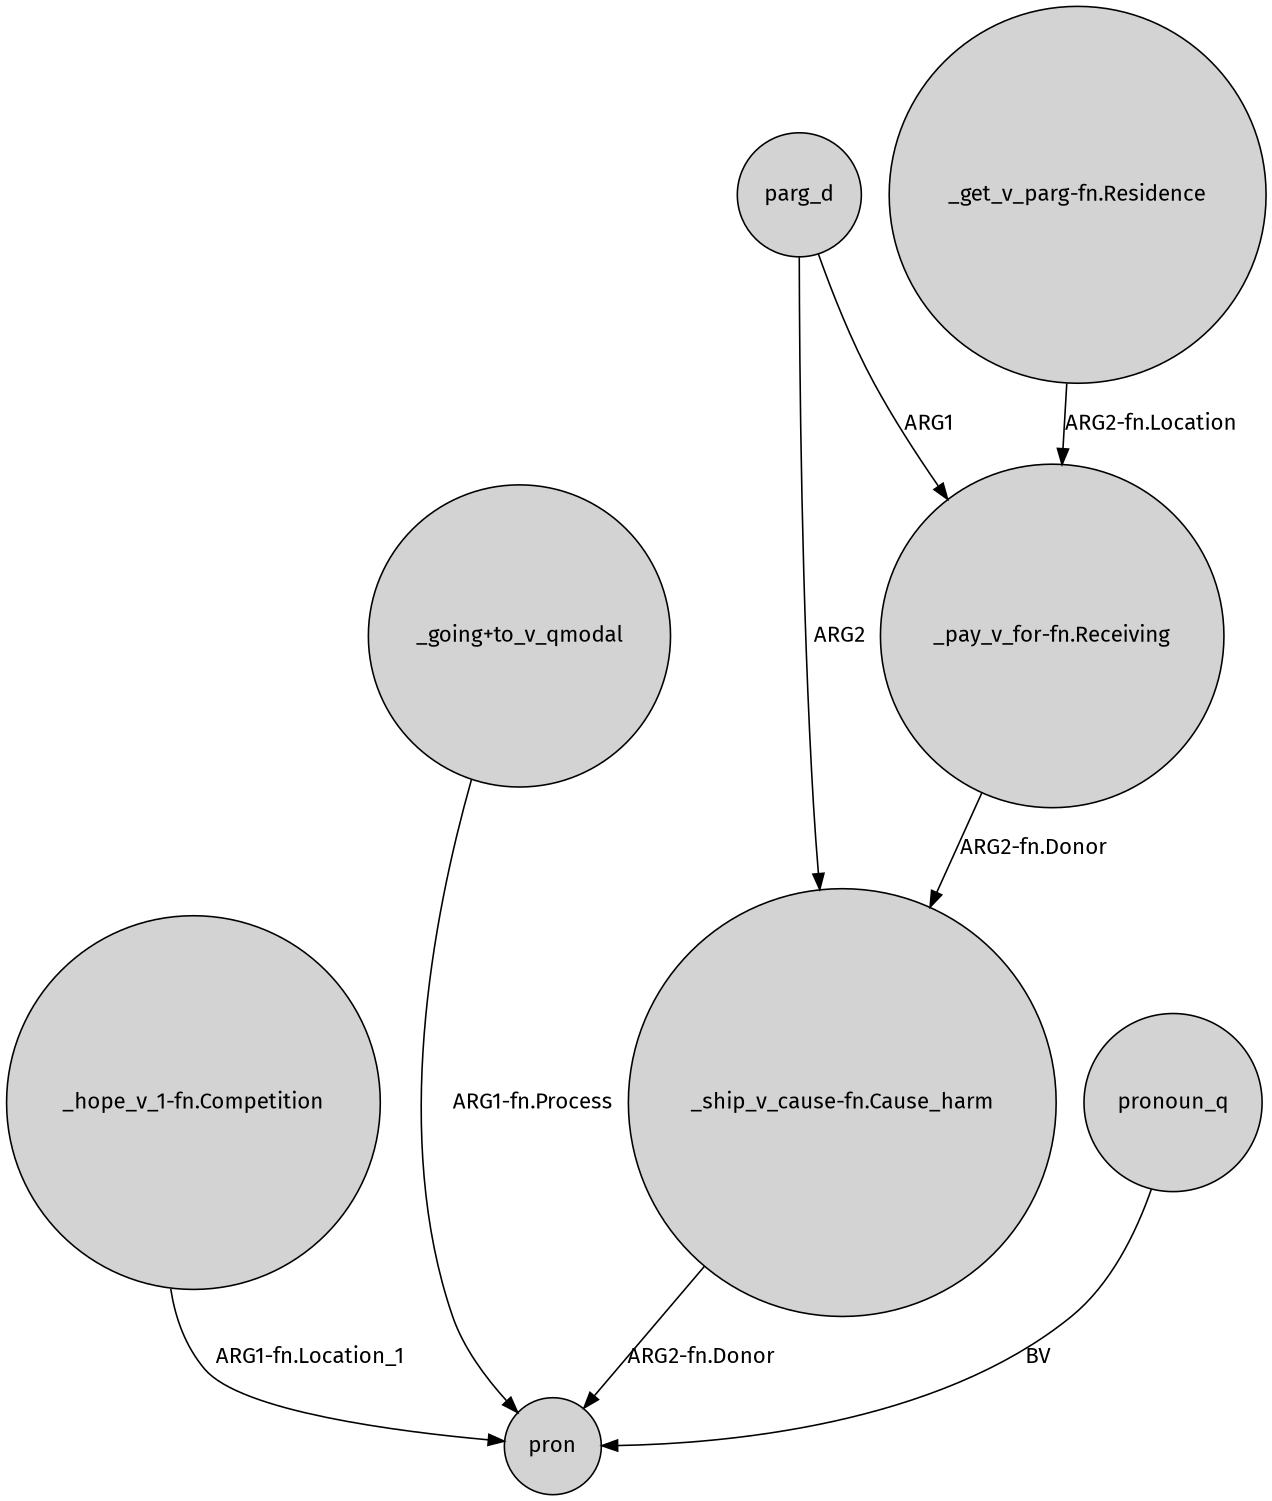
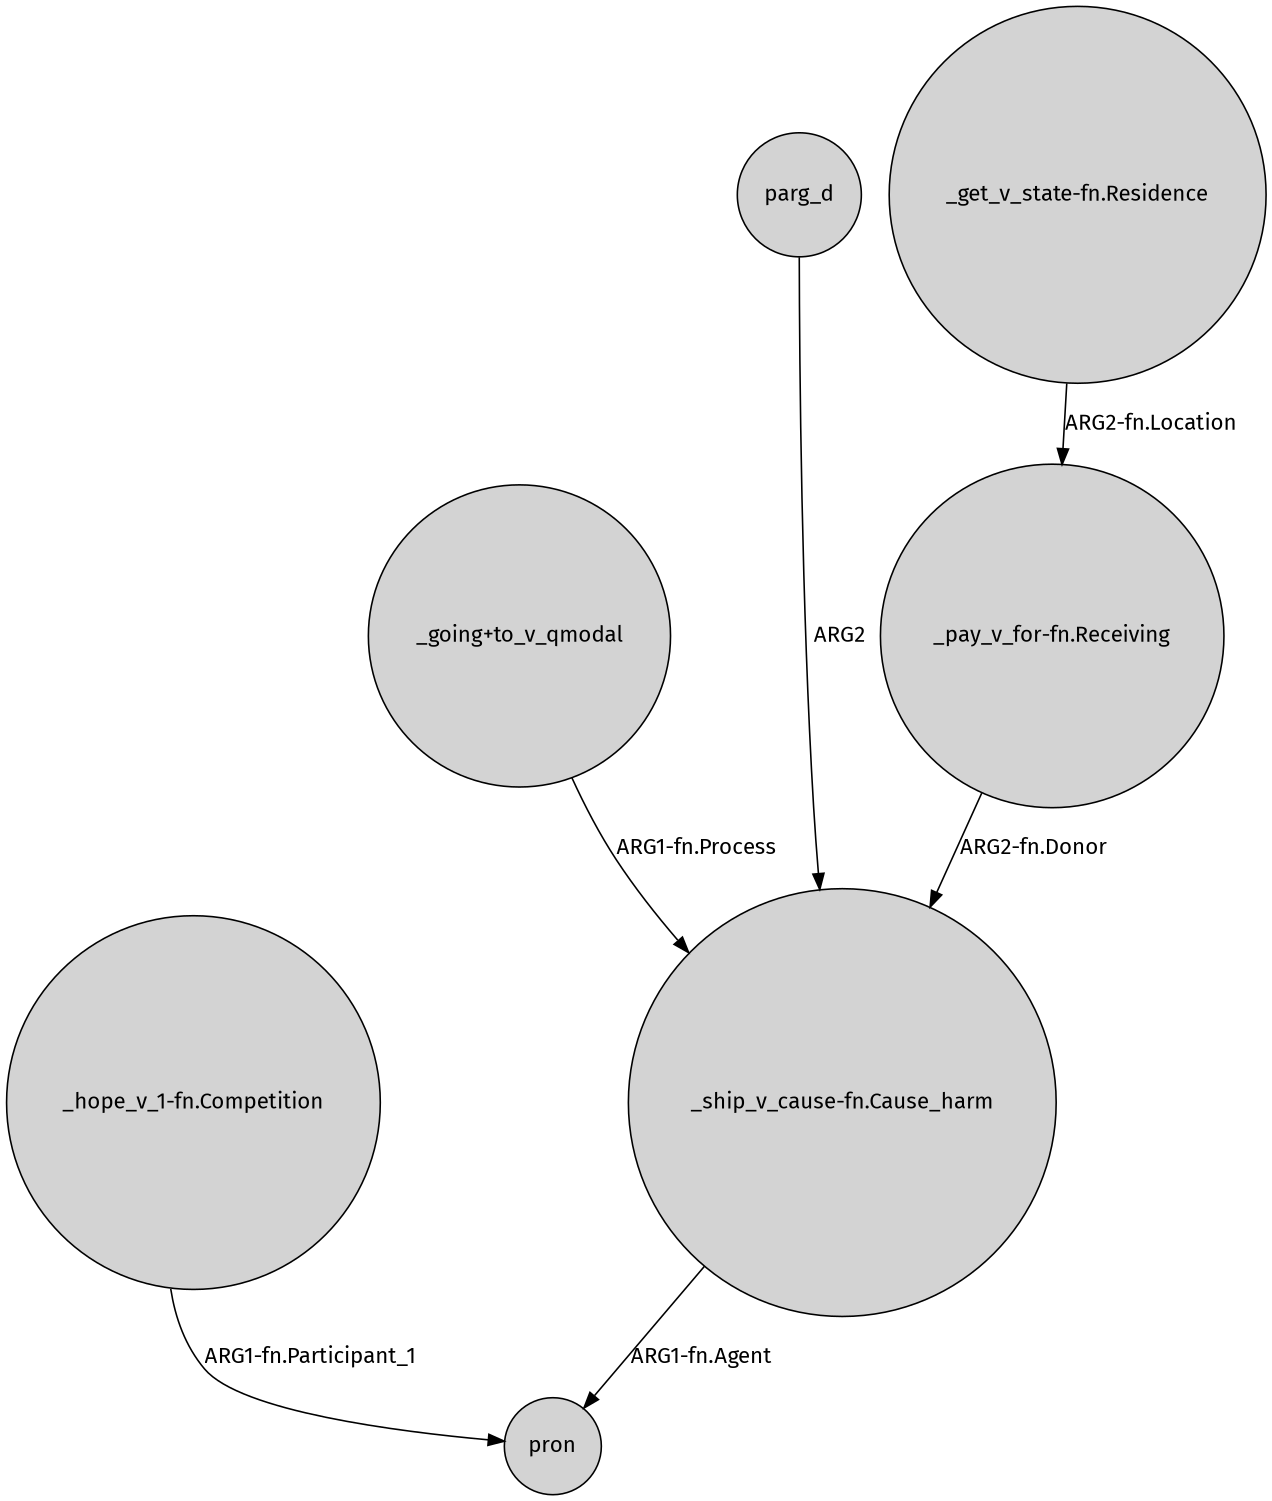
(1078, 195) -> (1078, 195)
(869, 374) -> none
(422, 1097) -> (619, 863)
(1173, 1103) -> none
(310, 1357) -> (310, 1357)
(702, 1357) -> (702, 1357)
